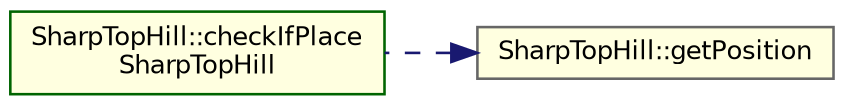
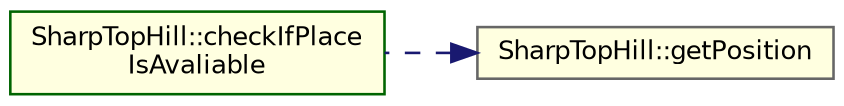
(197, 53) -> (197, 53)
